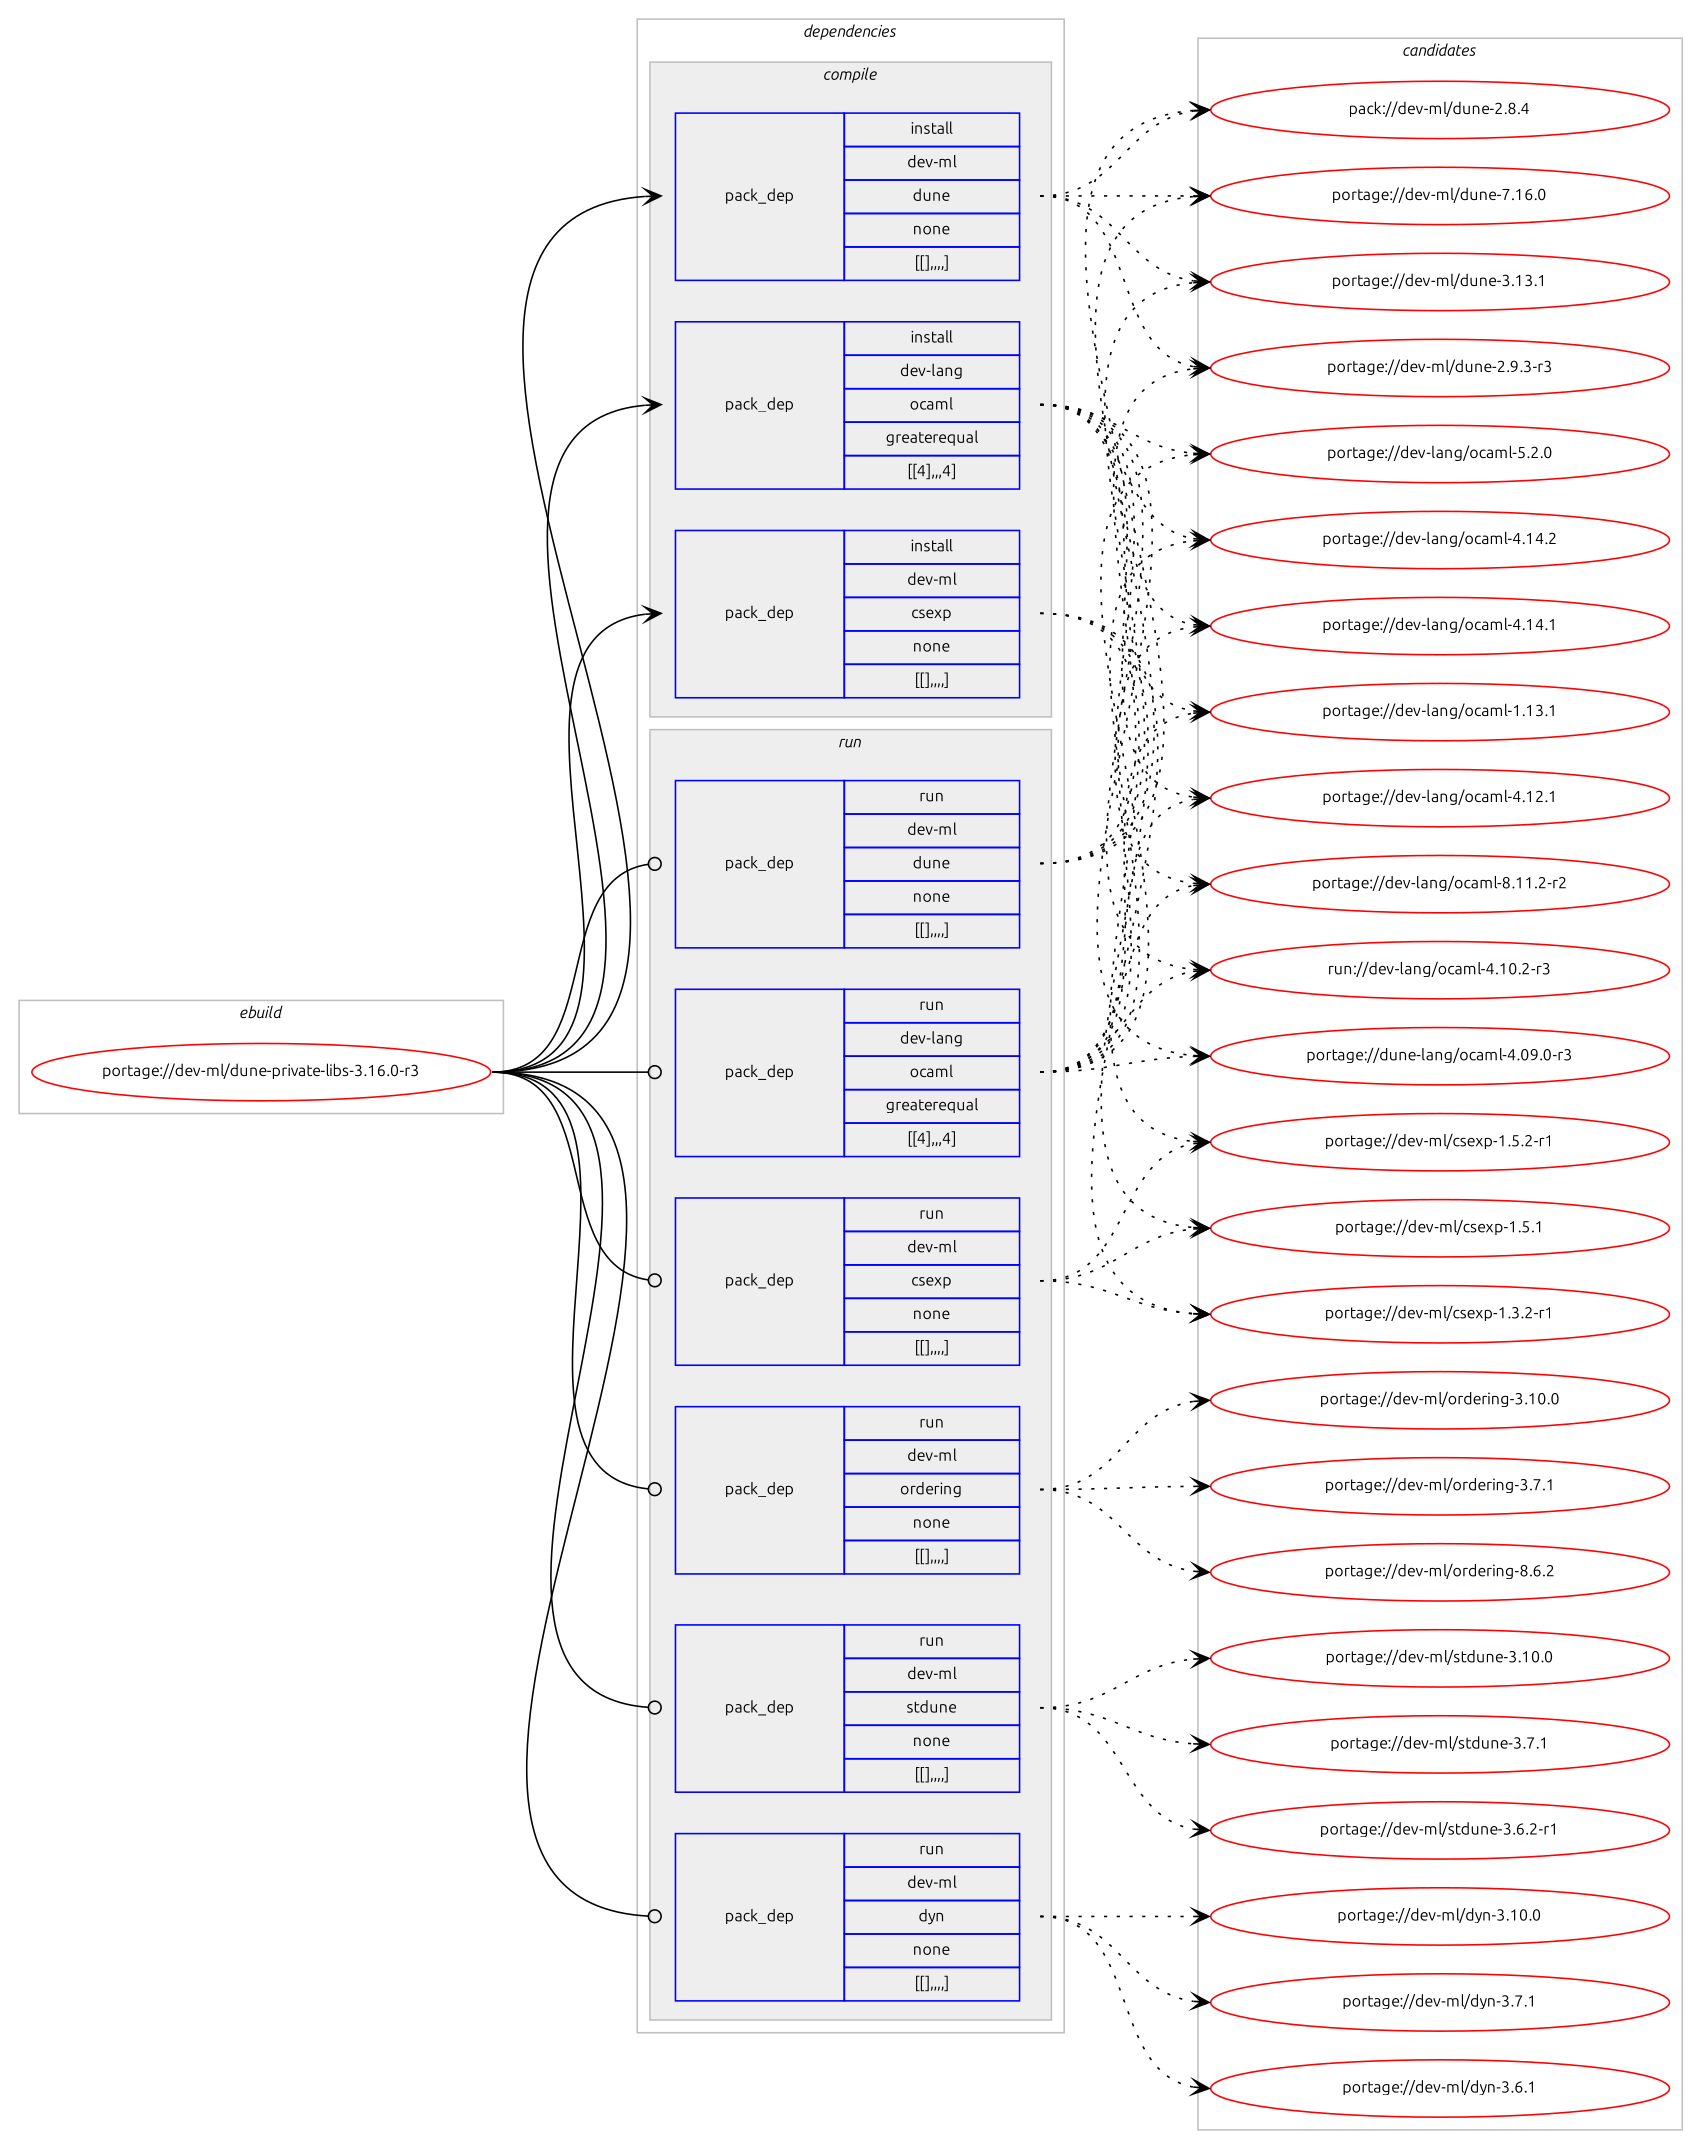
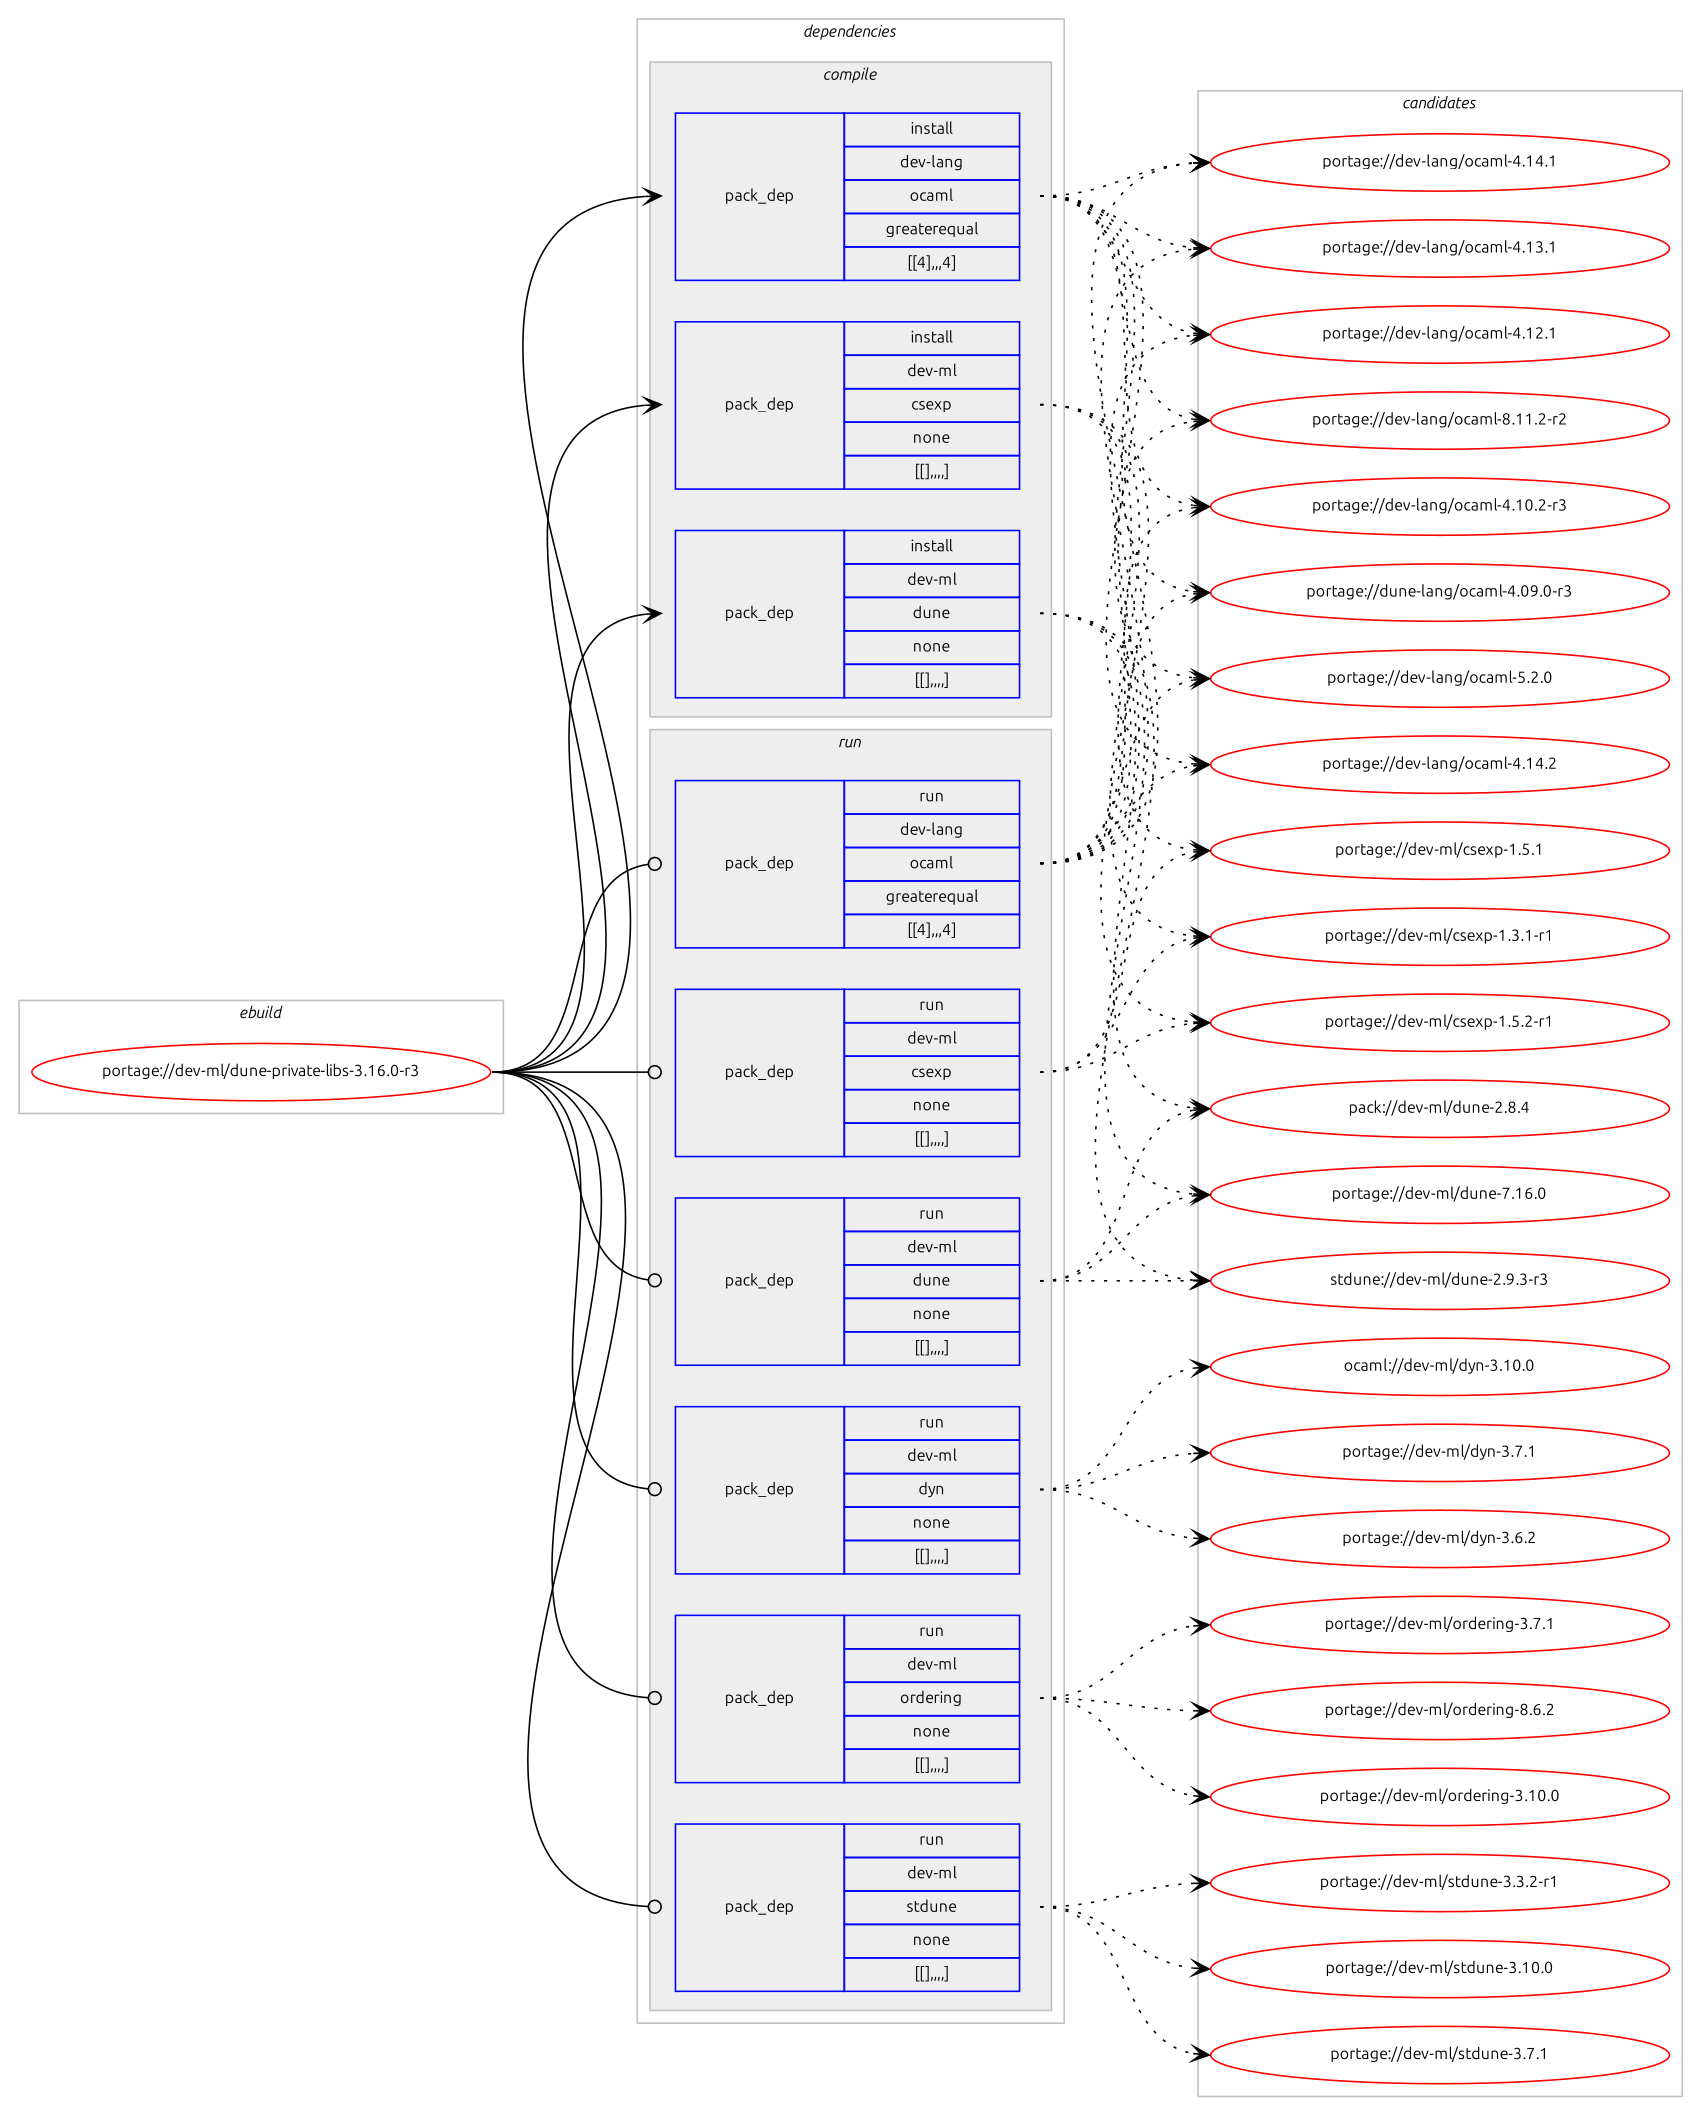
(1440, 282) -> none
(1440, 368) -> (1440, 1281)
(1440, 712) -> (1440, 249)
(1440, 970) -> (1440, 507)
(1440, 1314) -> (1440, 937)
(1440, 1830) -> (1440, 1883)
(1440, 1916) -> (1440, 1367)
(1440, 2088) -> (1440, 1539)
